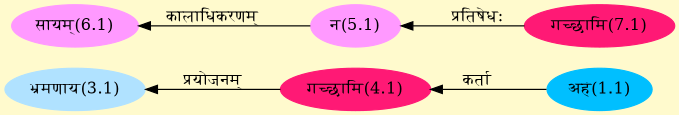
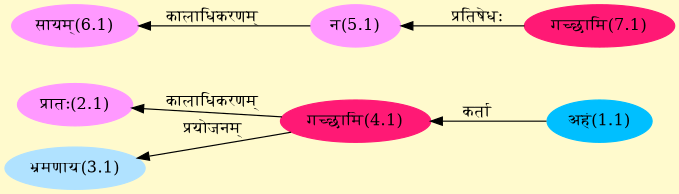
none -> (75, 105)
